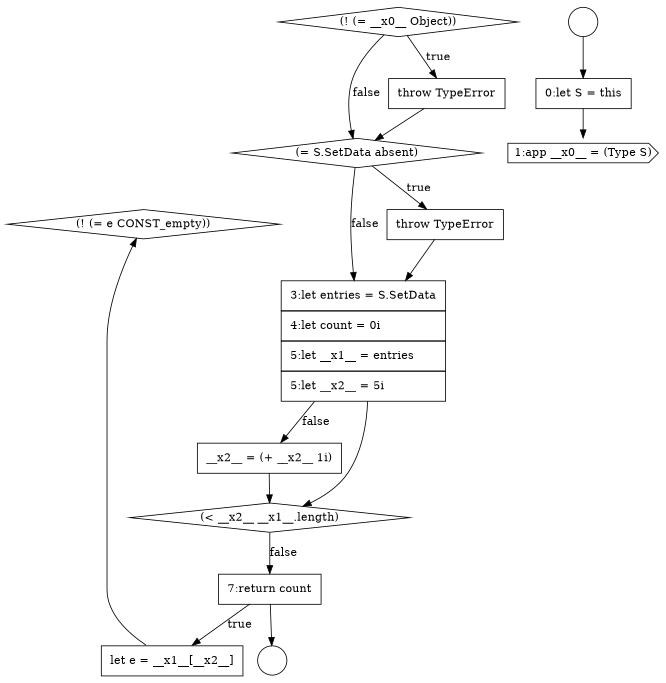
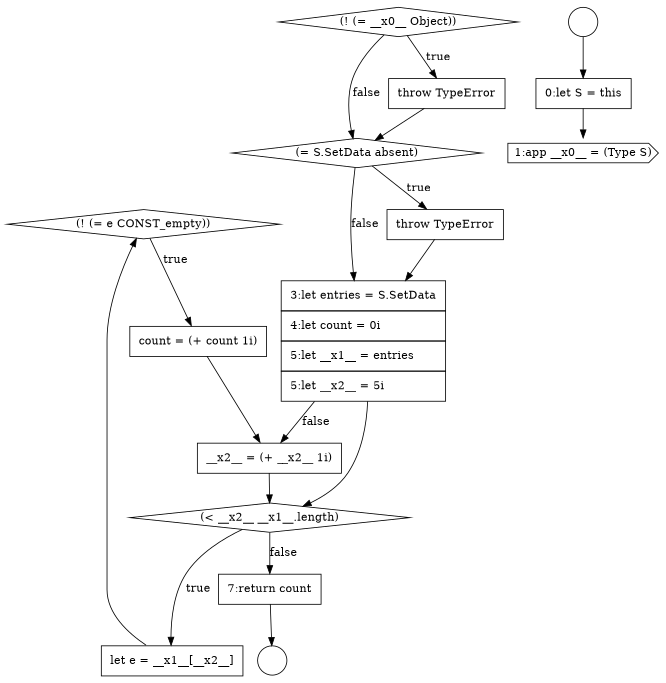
none -> (198, 341)
(224, 622) -> (188, 571)
